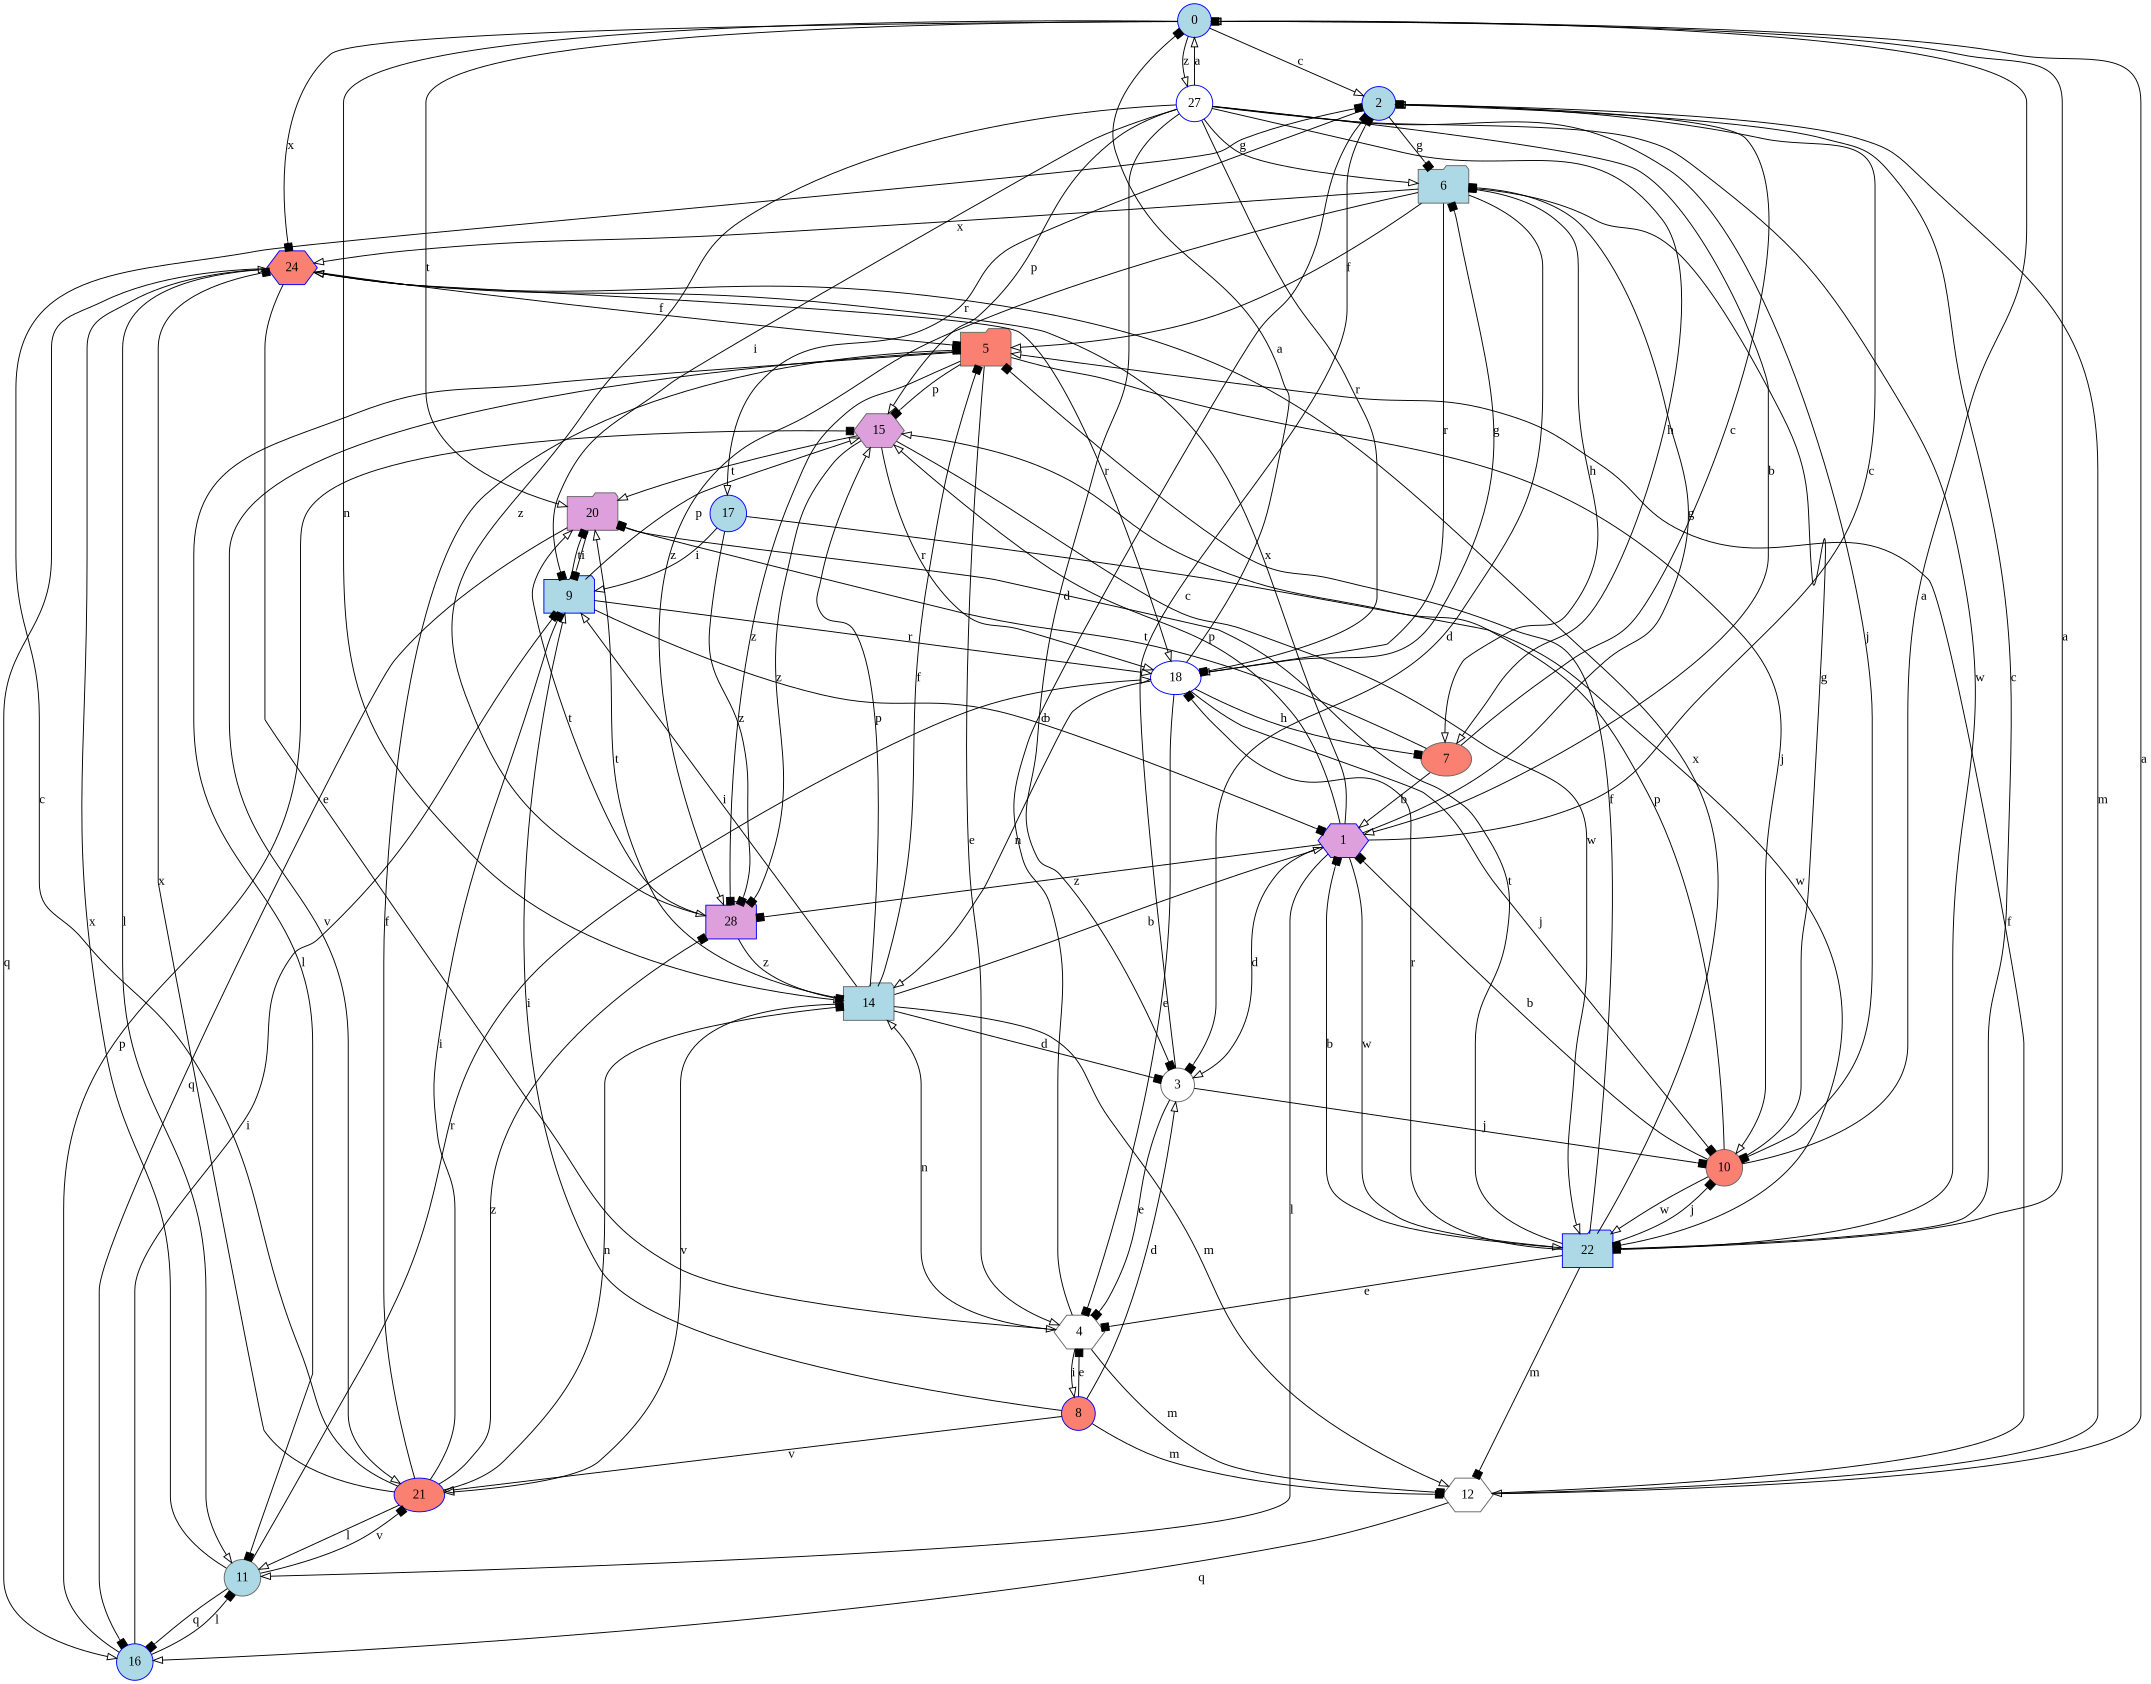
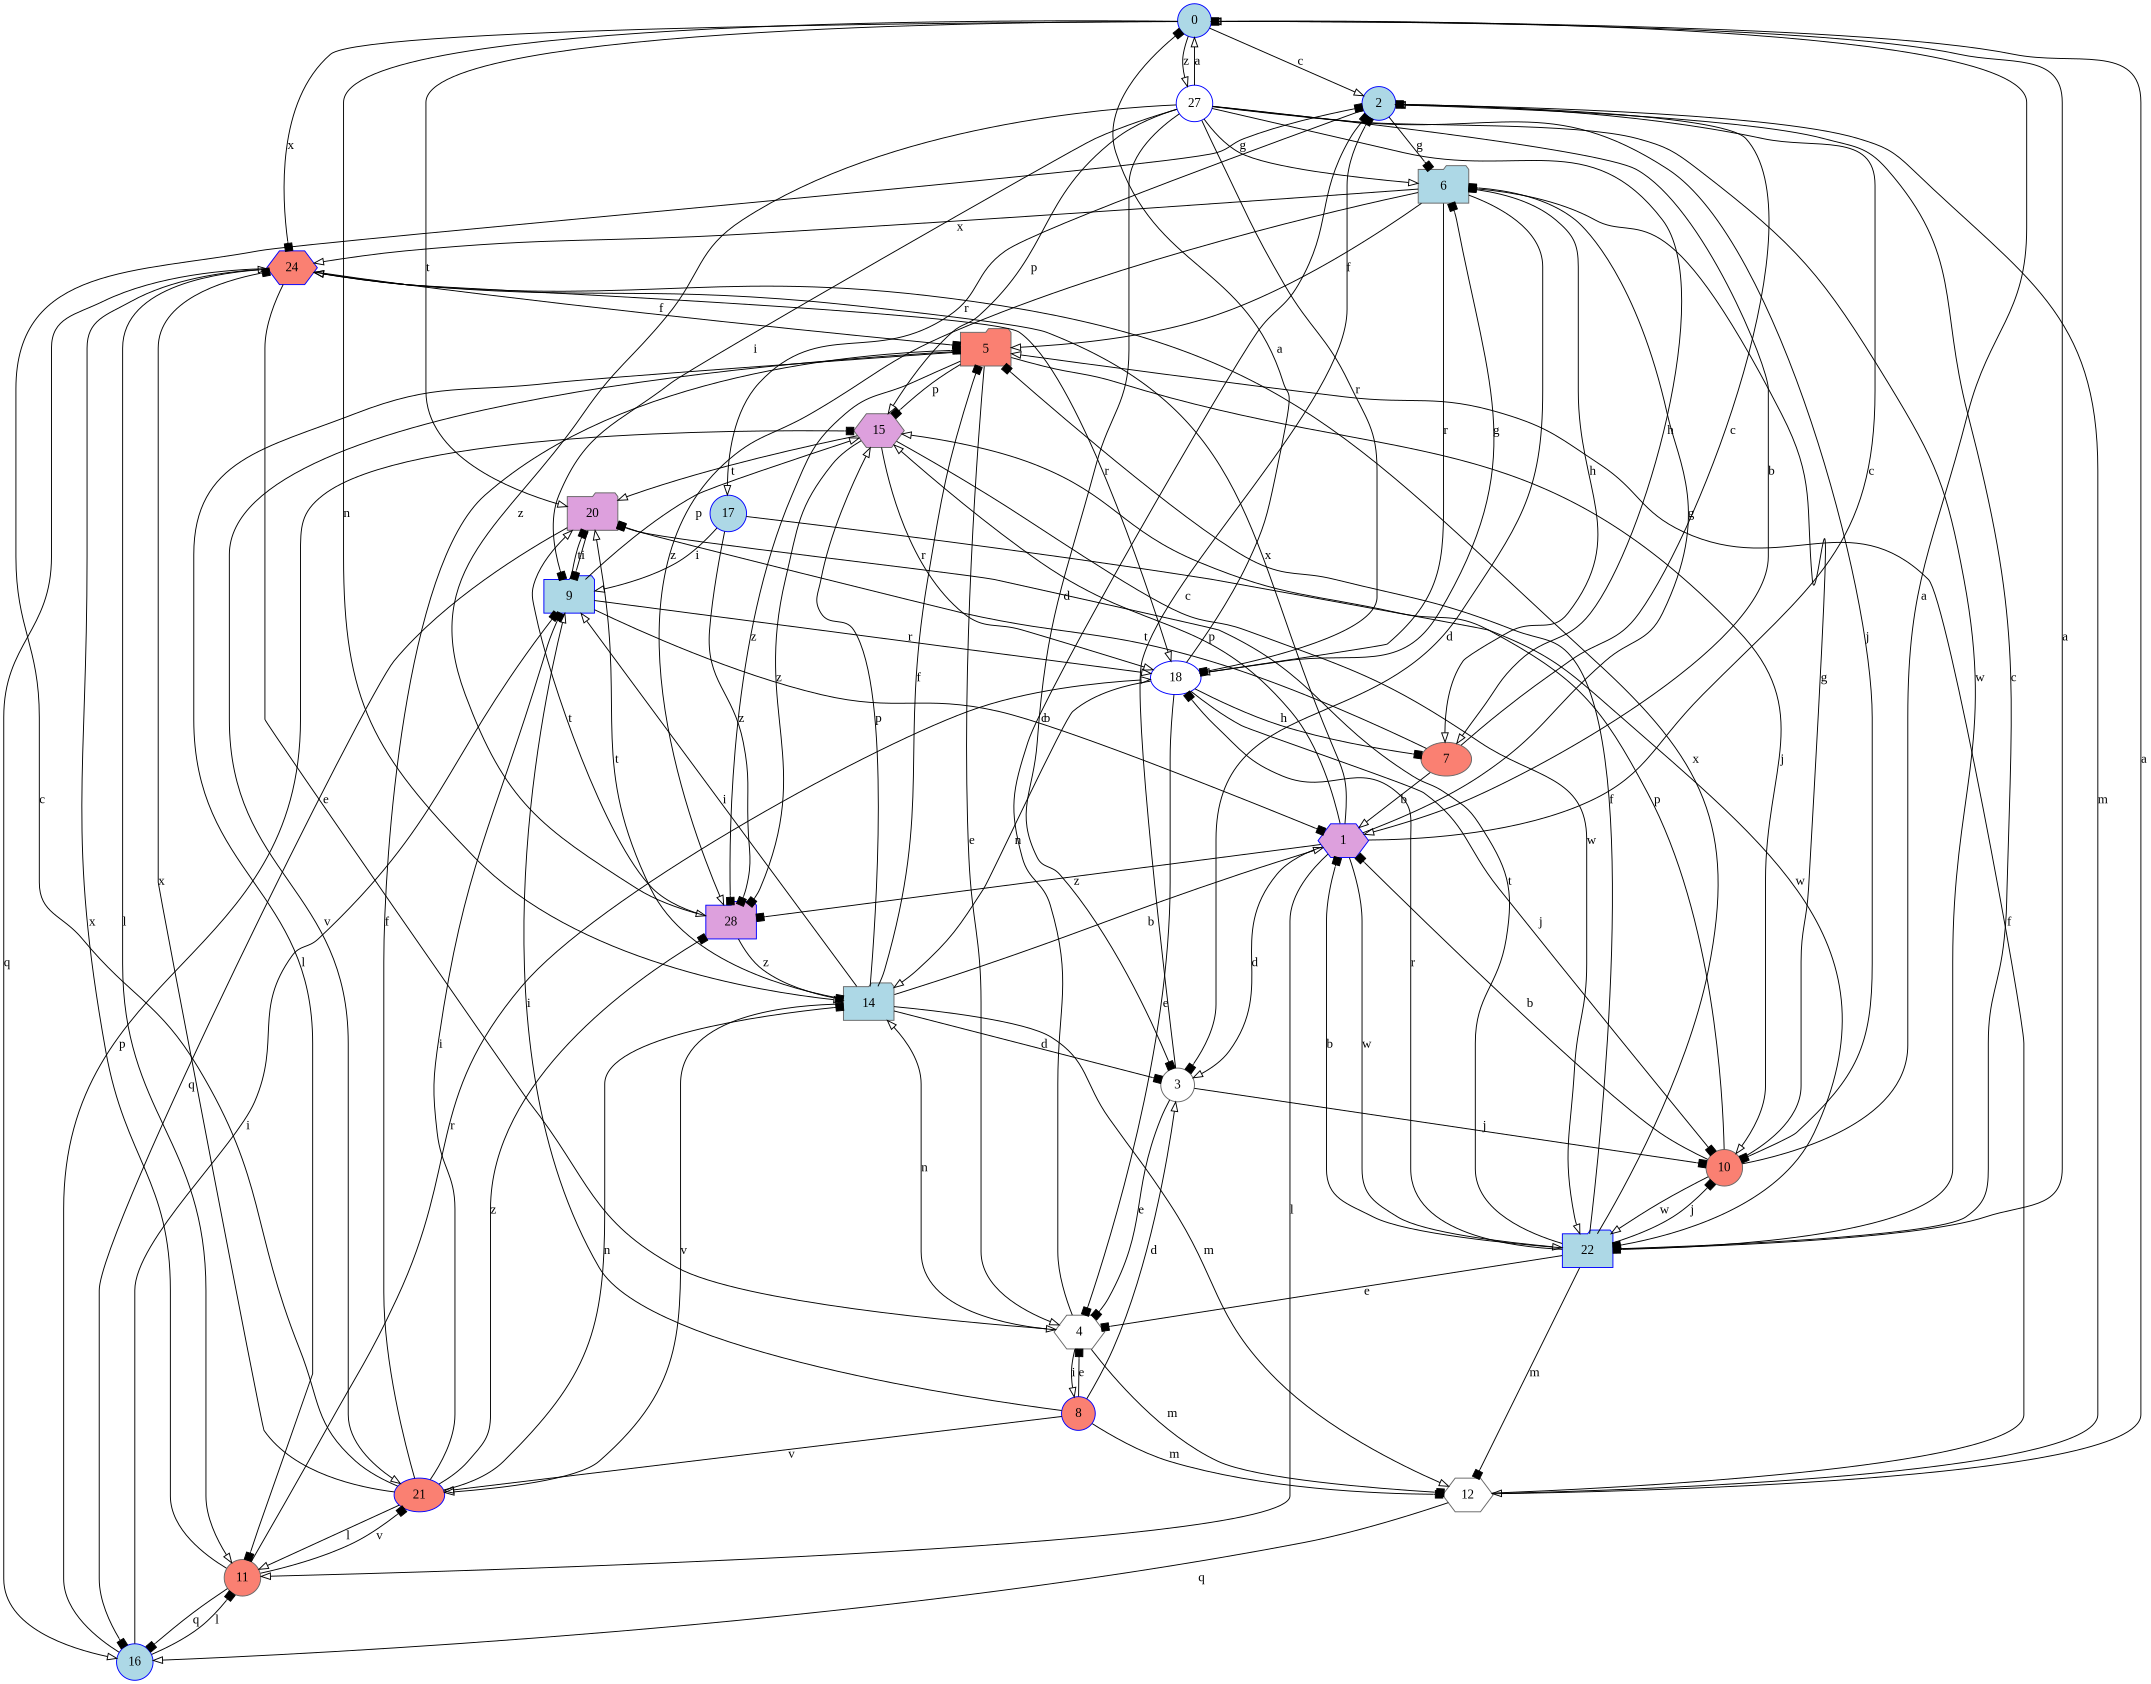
(242, 1578) -> (242, 1578)
